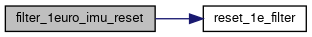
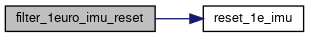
(255, 19) -> (253, 19)
